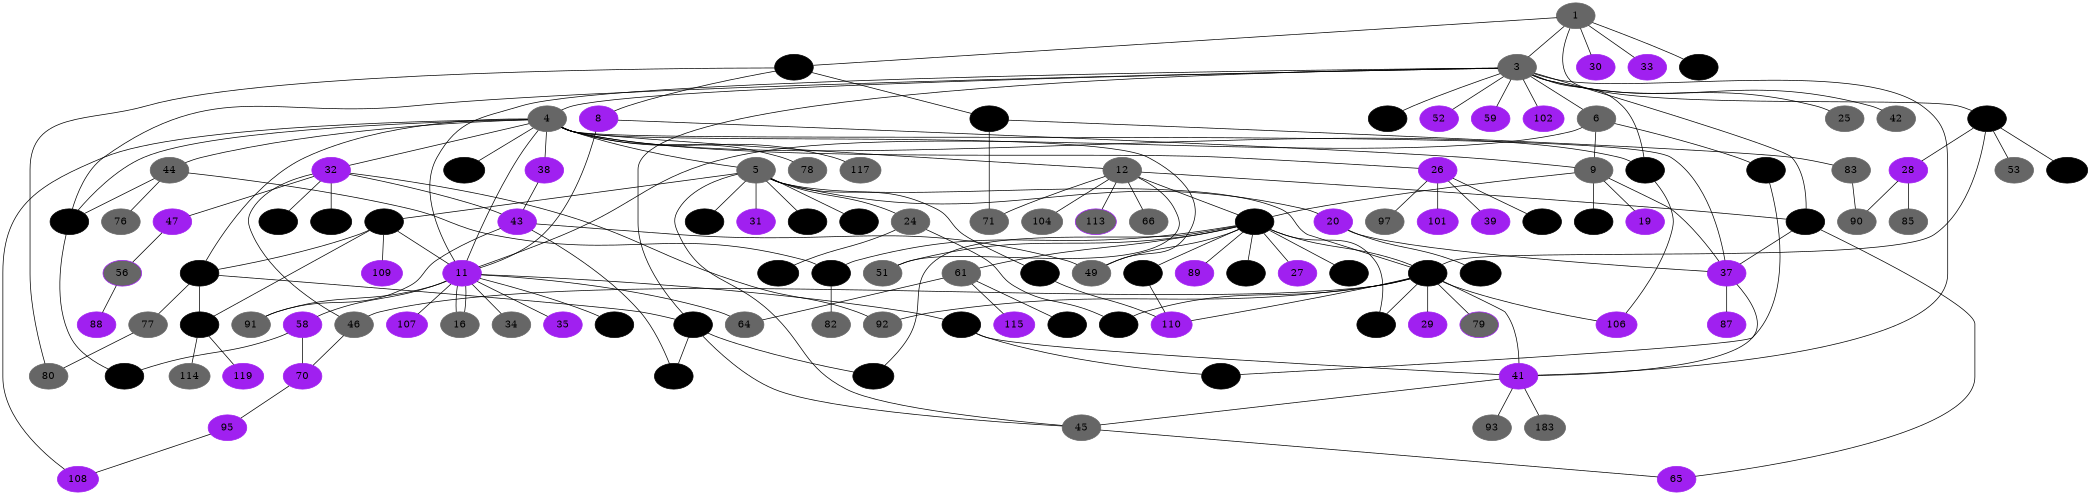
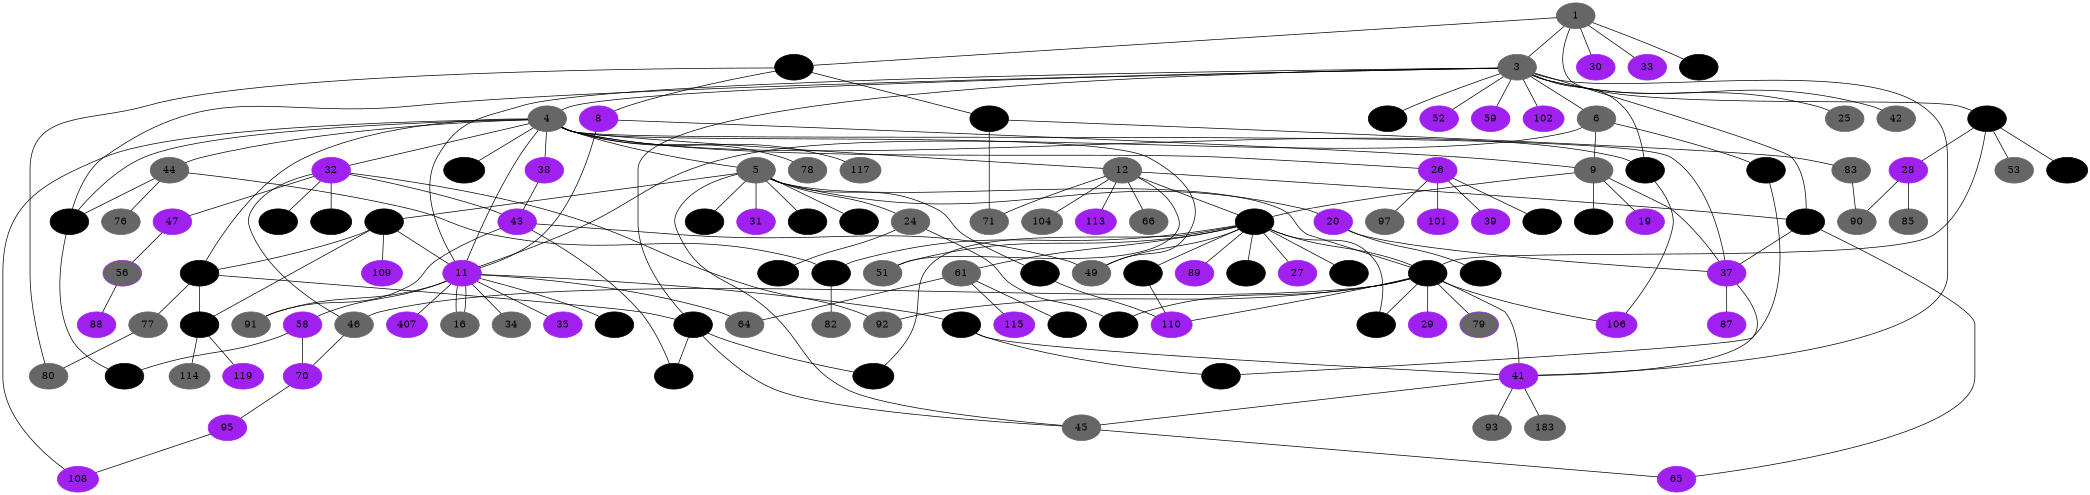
(1096, 222) -> (1096, 222)
(407, 325) -> (407, 325)
